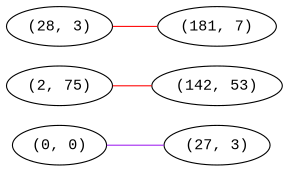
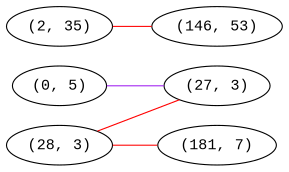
(60, 86) -> (60, 26)
(217, 86) -> (217, 26)
none -> (138, 115)
(60, 145) -> (60, 86)
